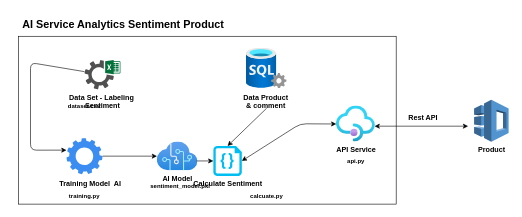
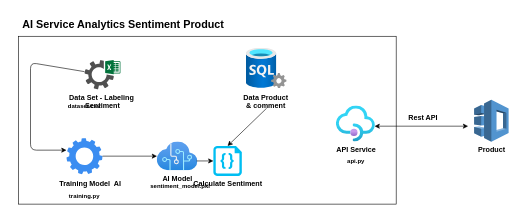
(273, 141) -> none
(267, 196) -> none
